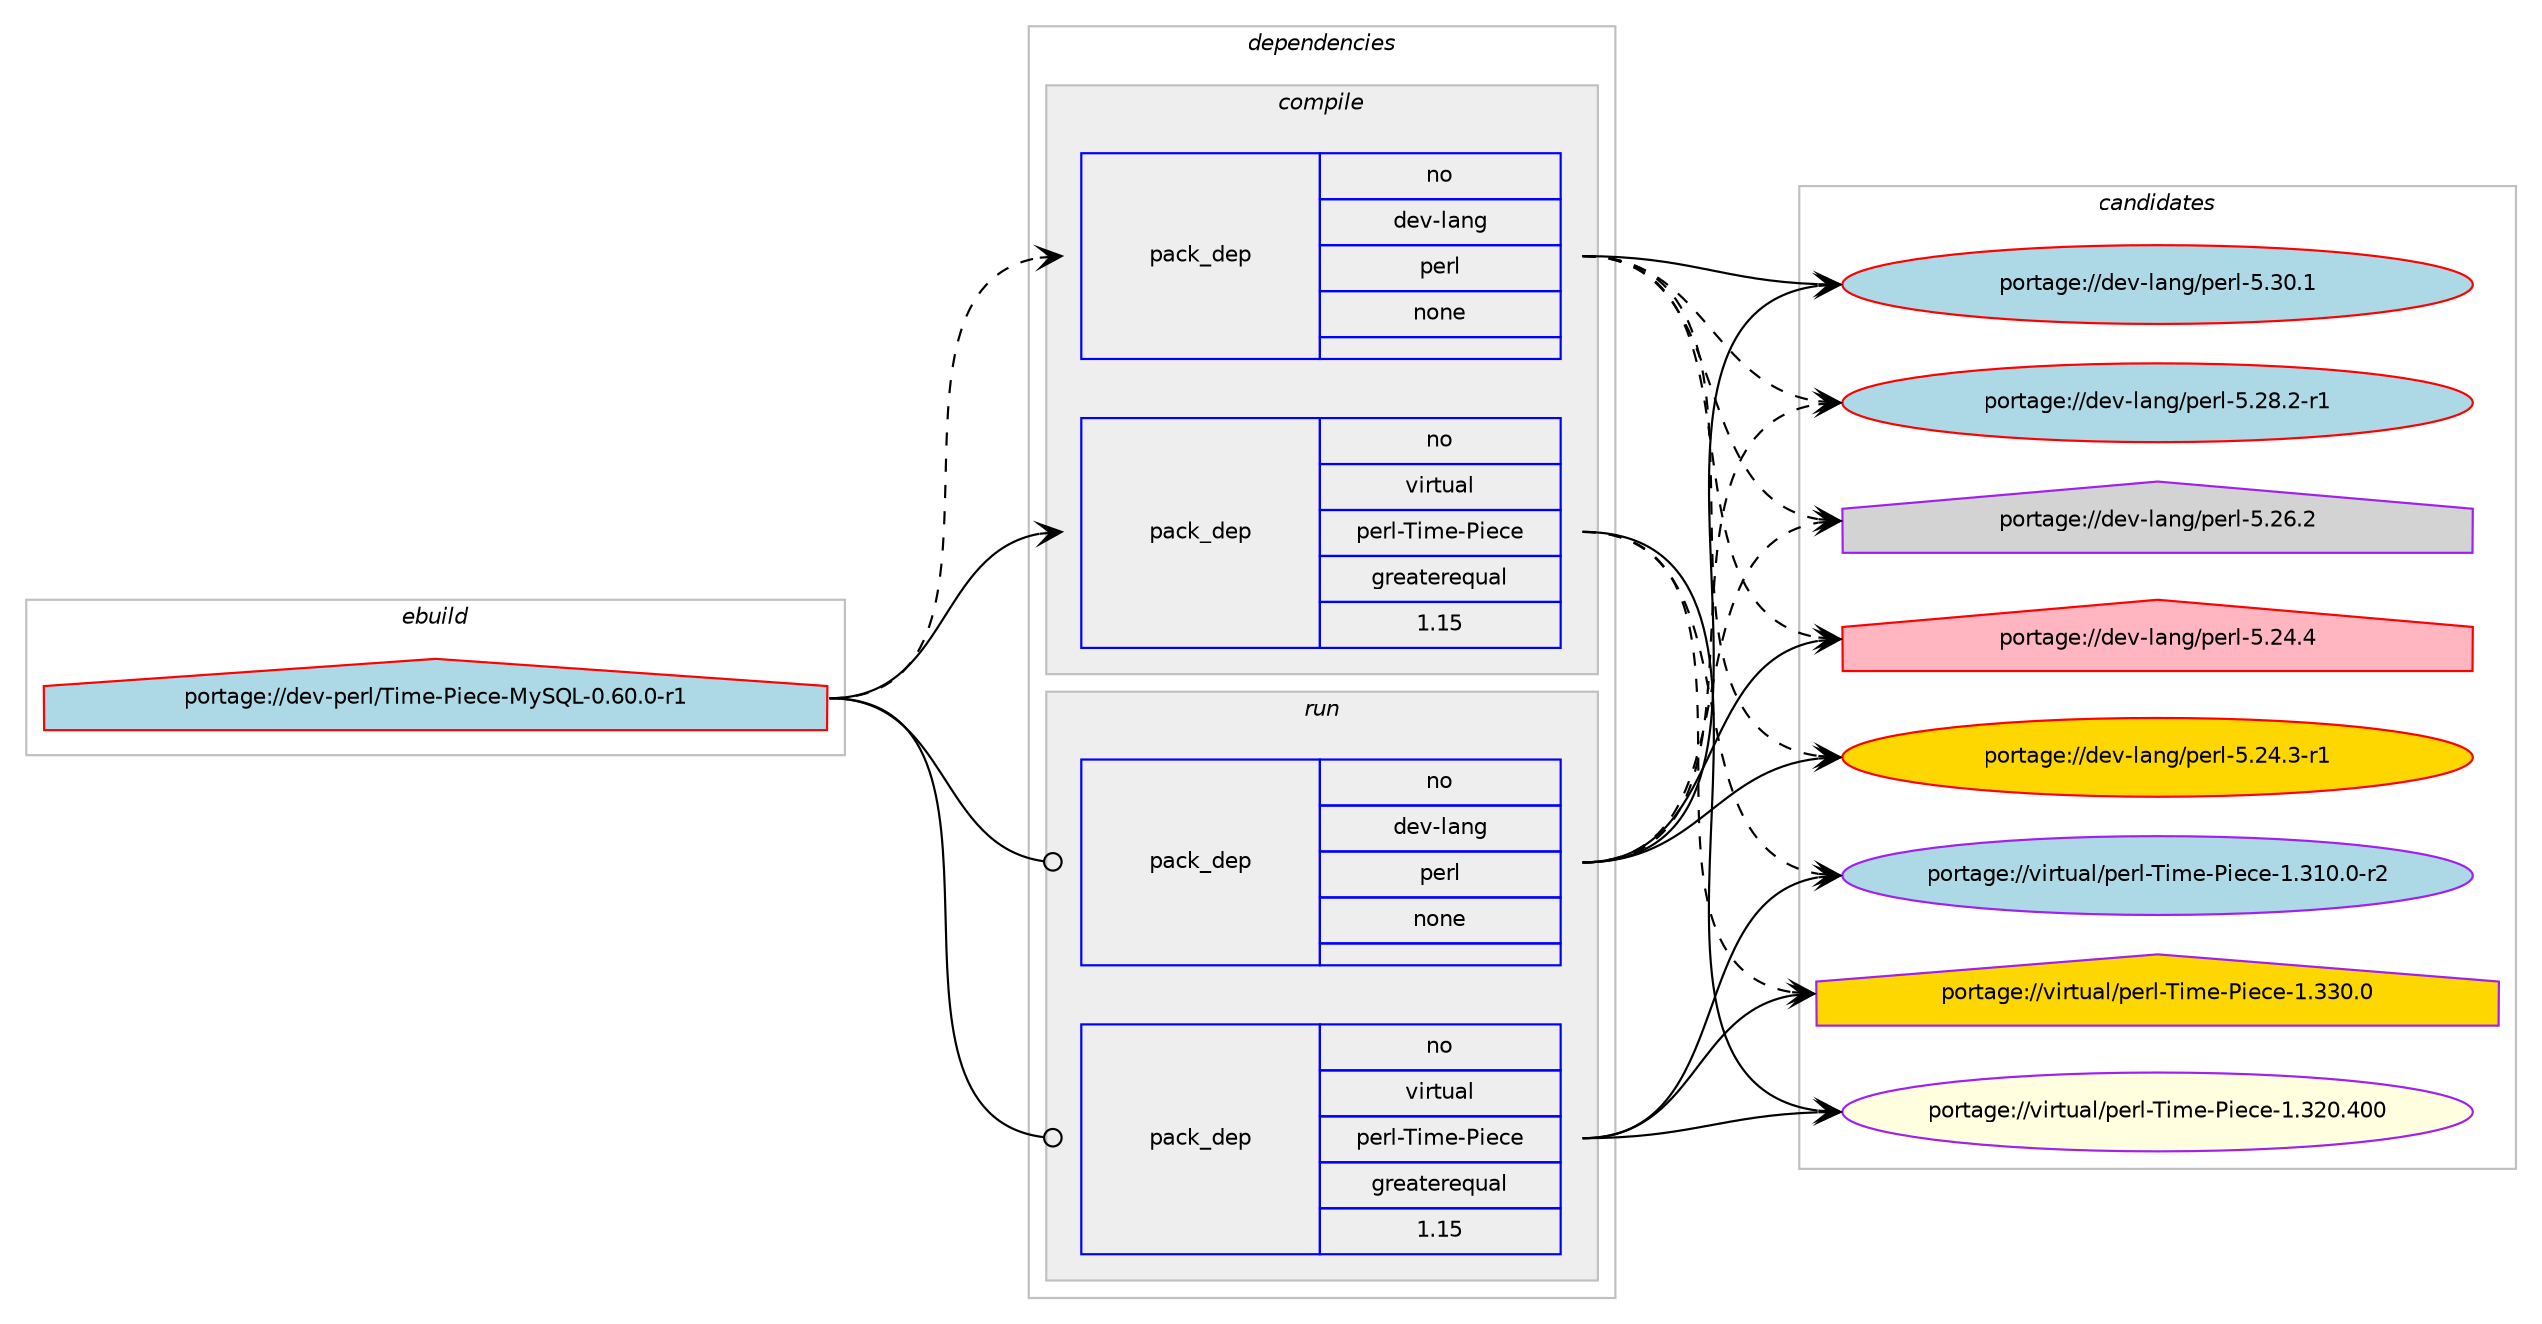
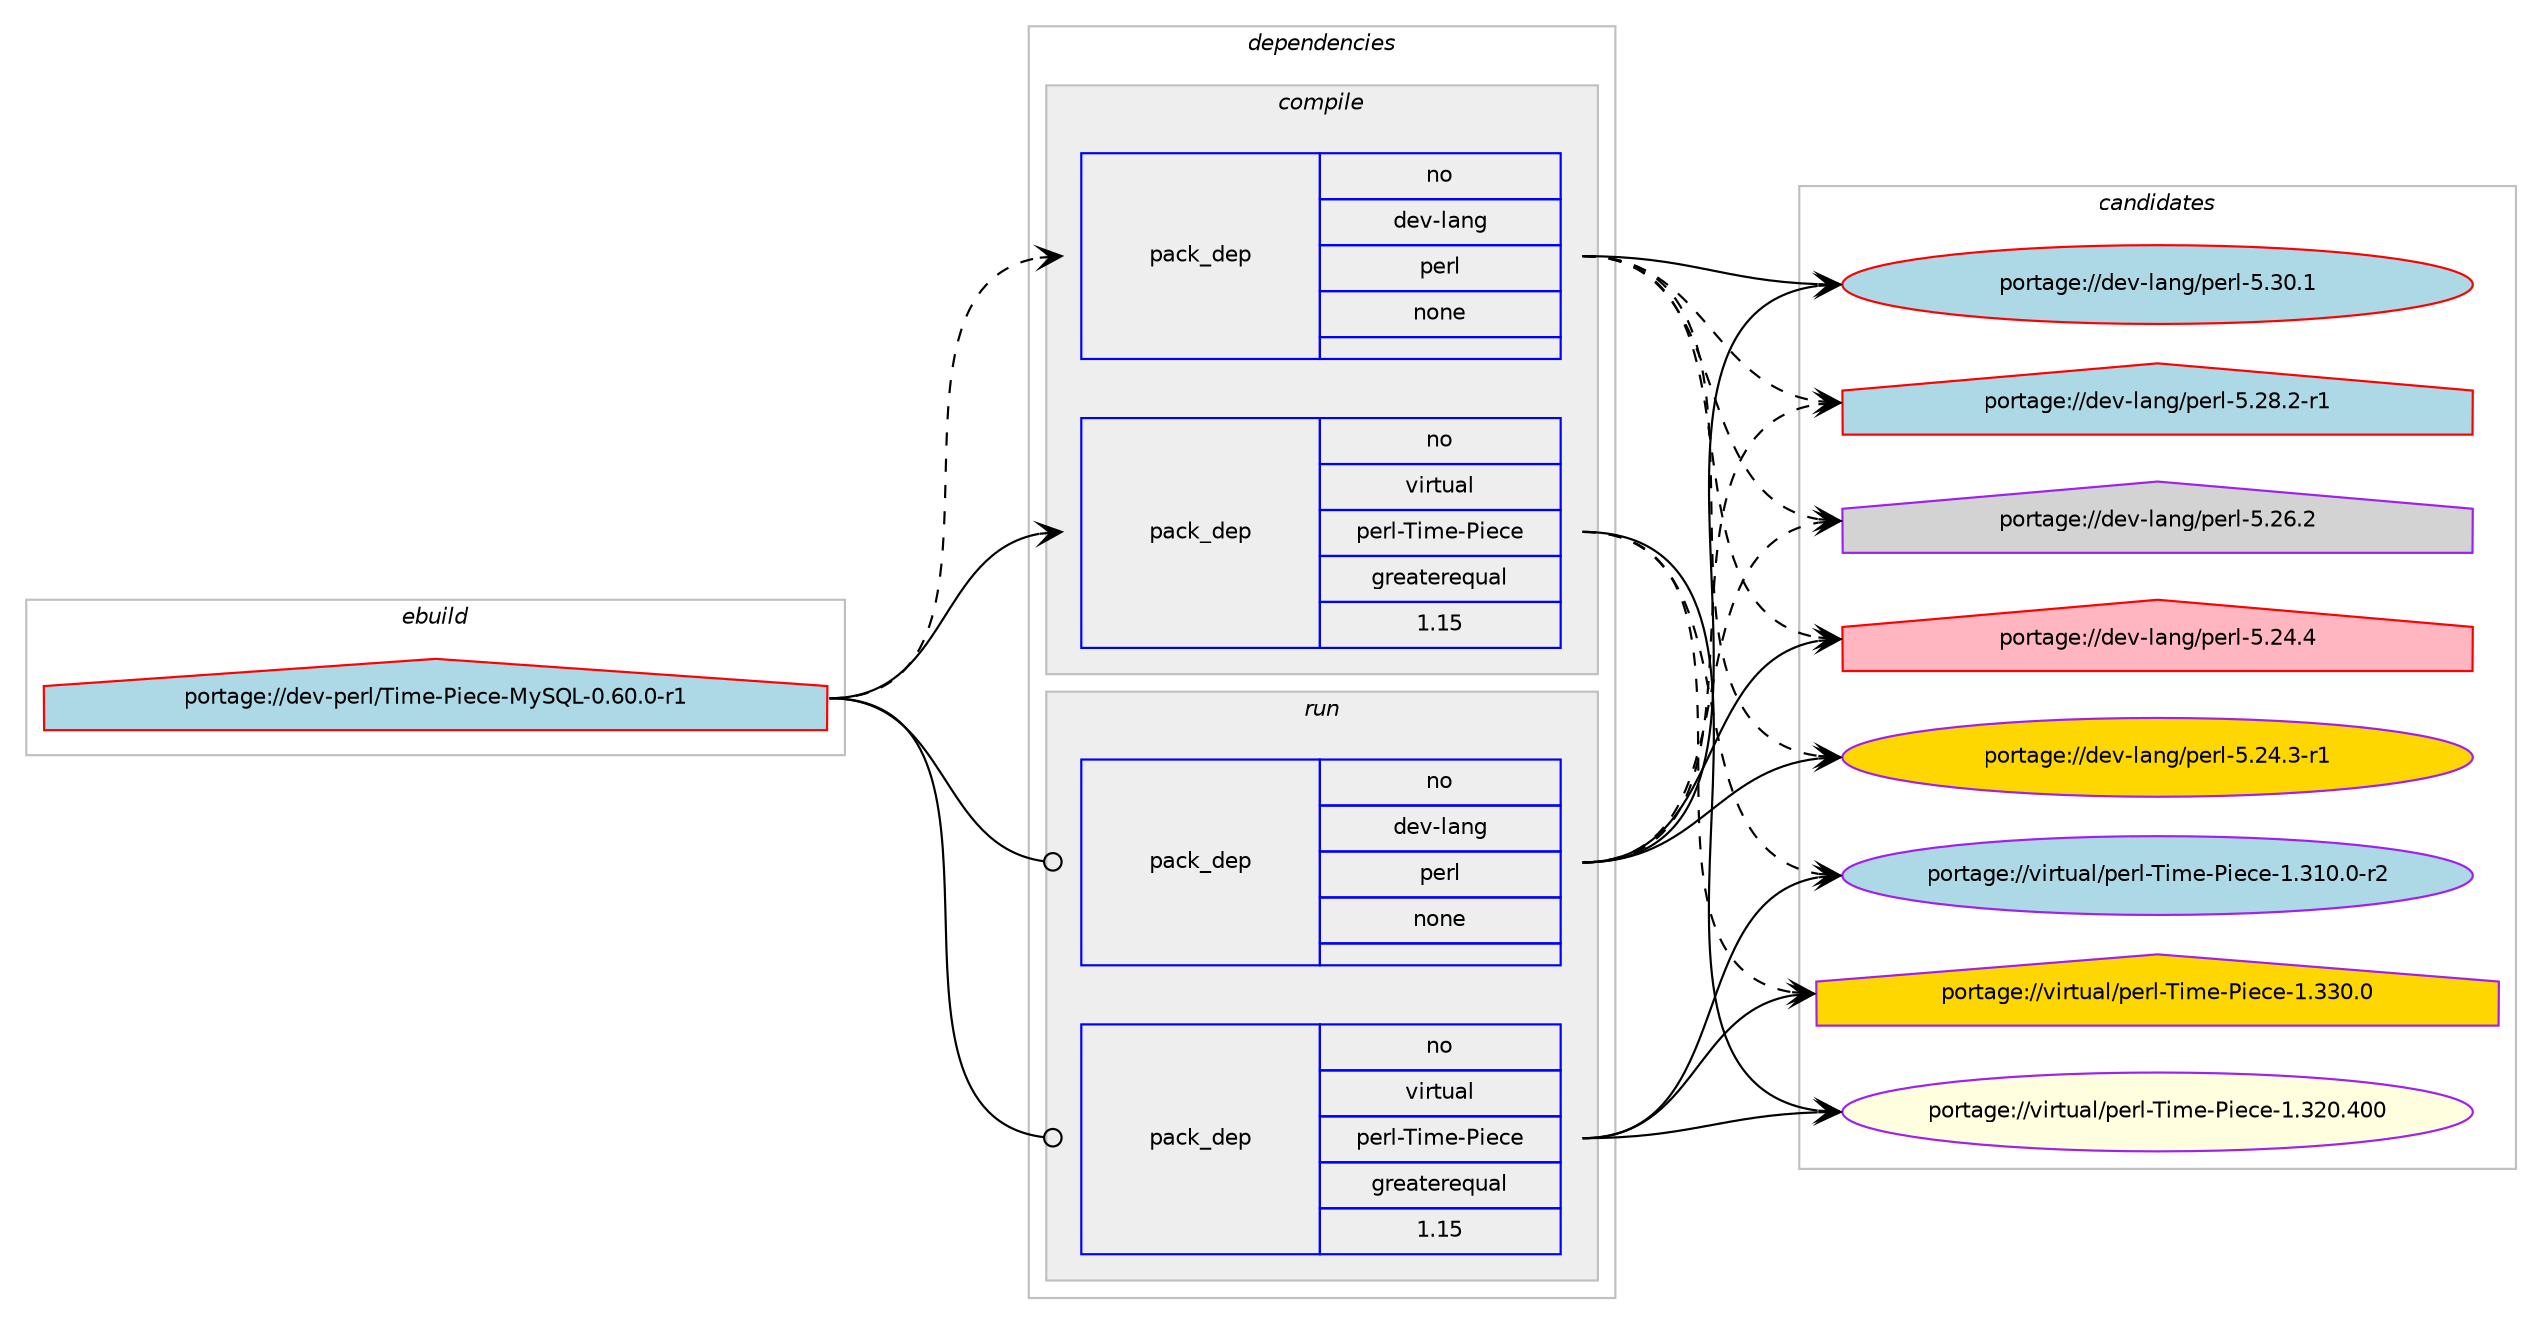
(2158, 403) -> (2158, 403)
(2158, 757) -> (2158, 757)
